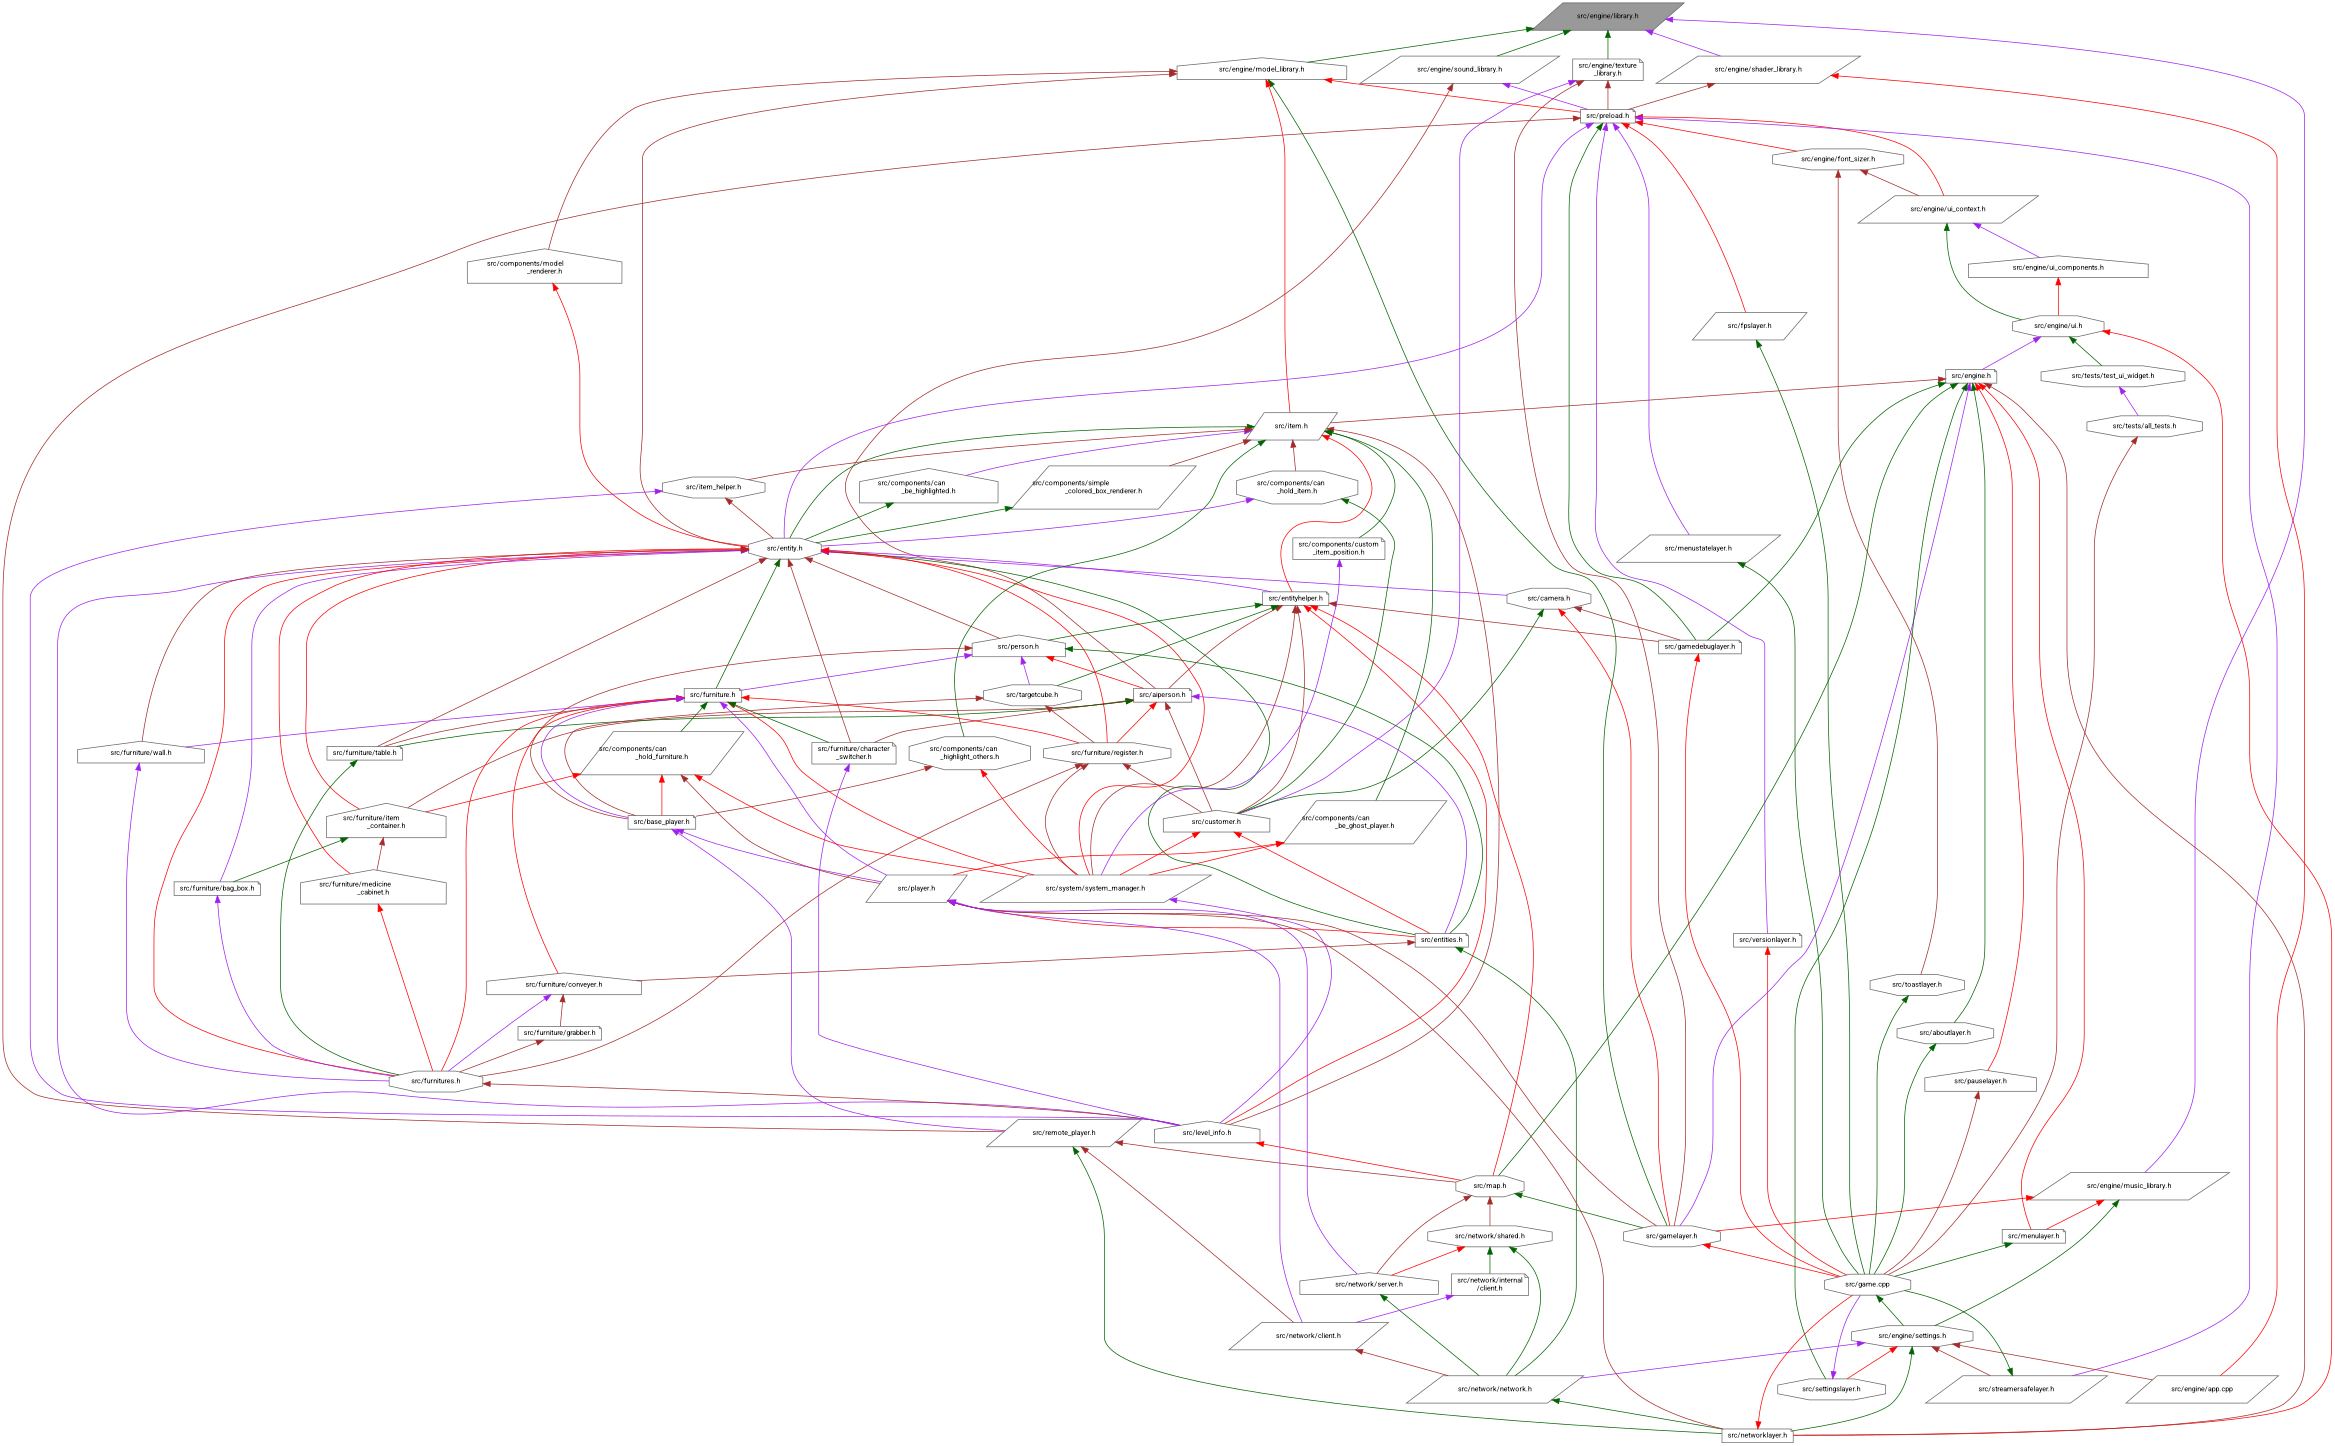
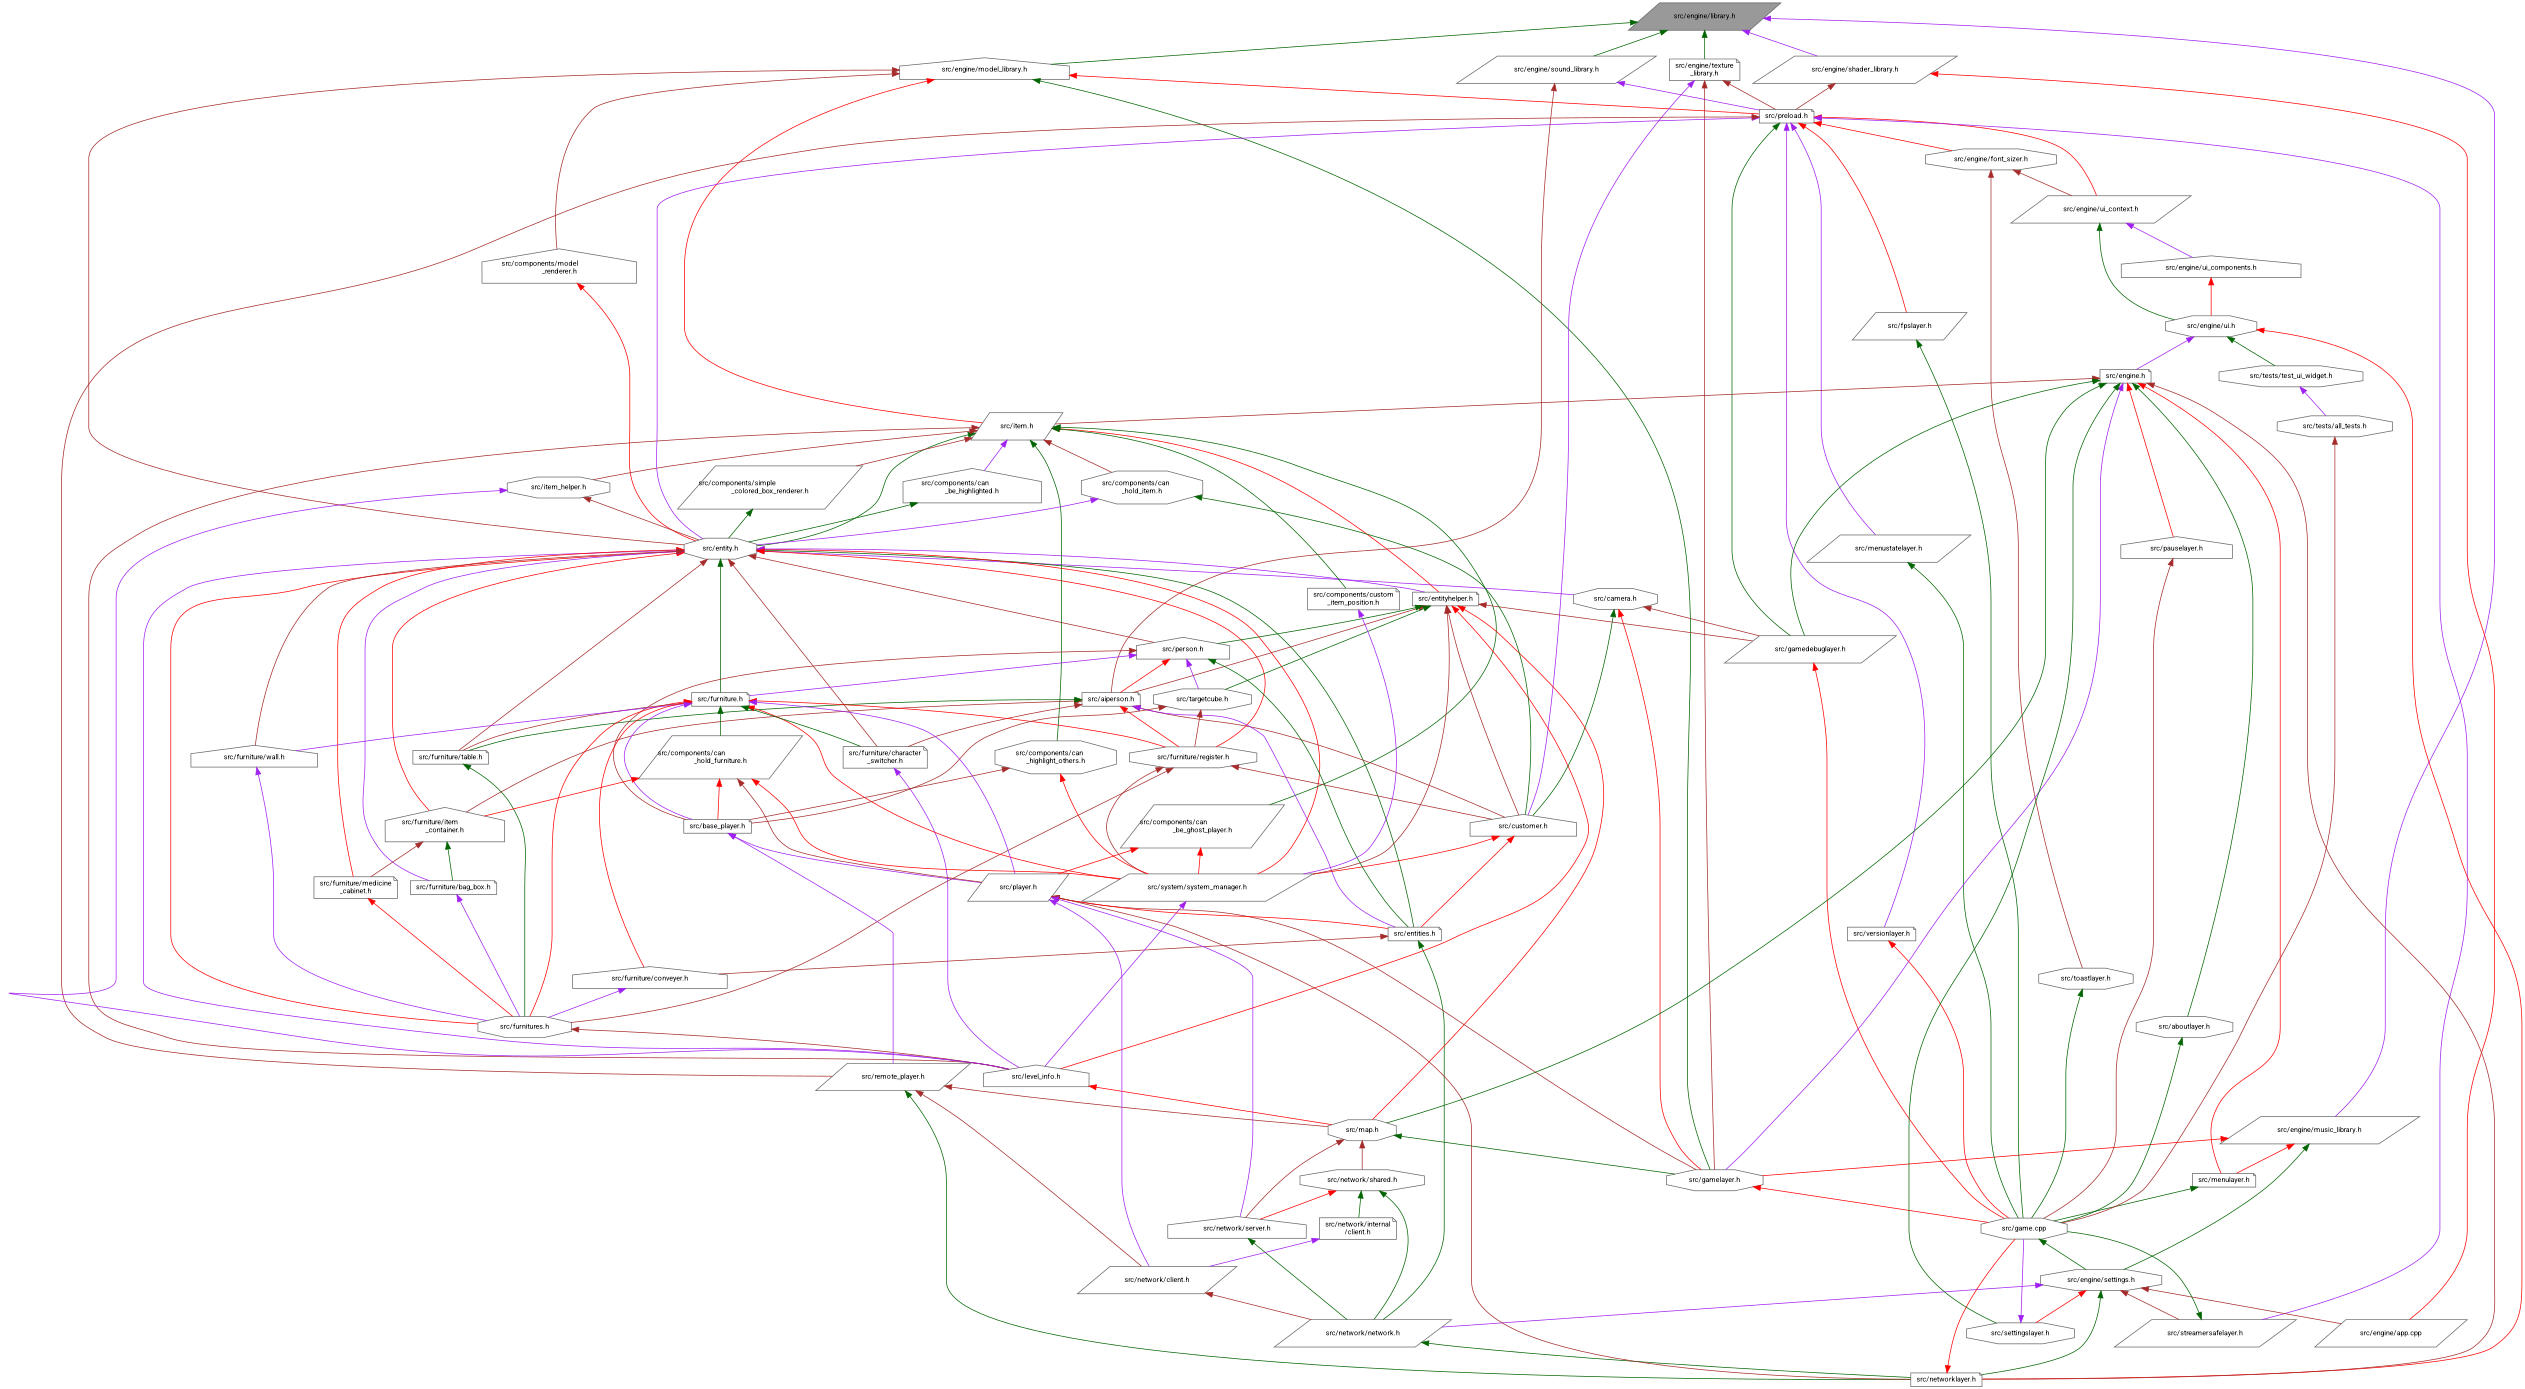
(1700, 647) -> (1810, 649)
(373, 889) -> (356, 888)
(560, 1033) -> none
